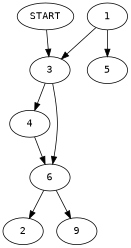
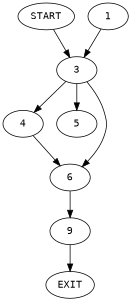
(107, 40) -> (77, 93)
(23, 231) -> none
none -> (70, 285)
